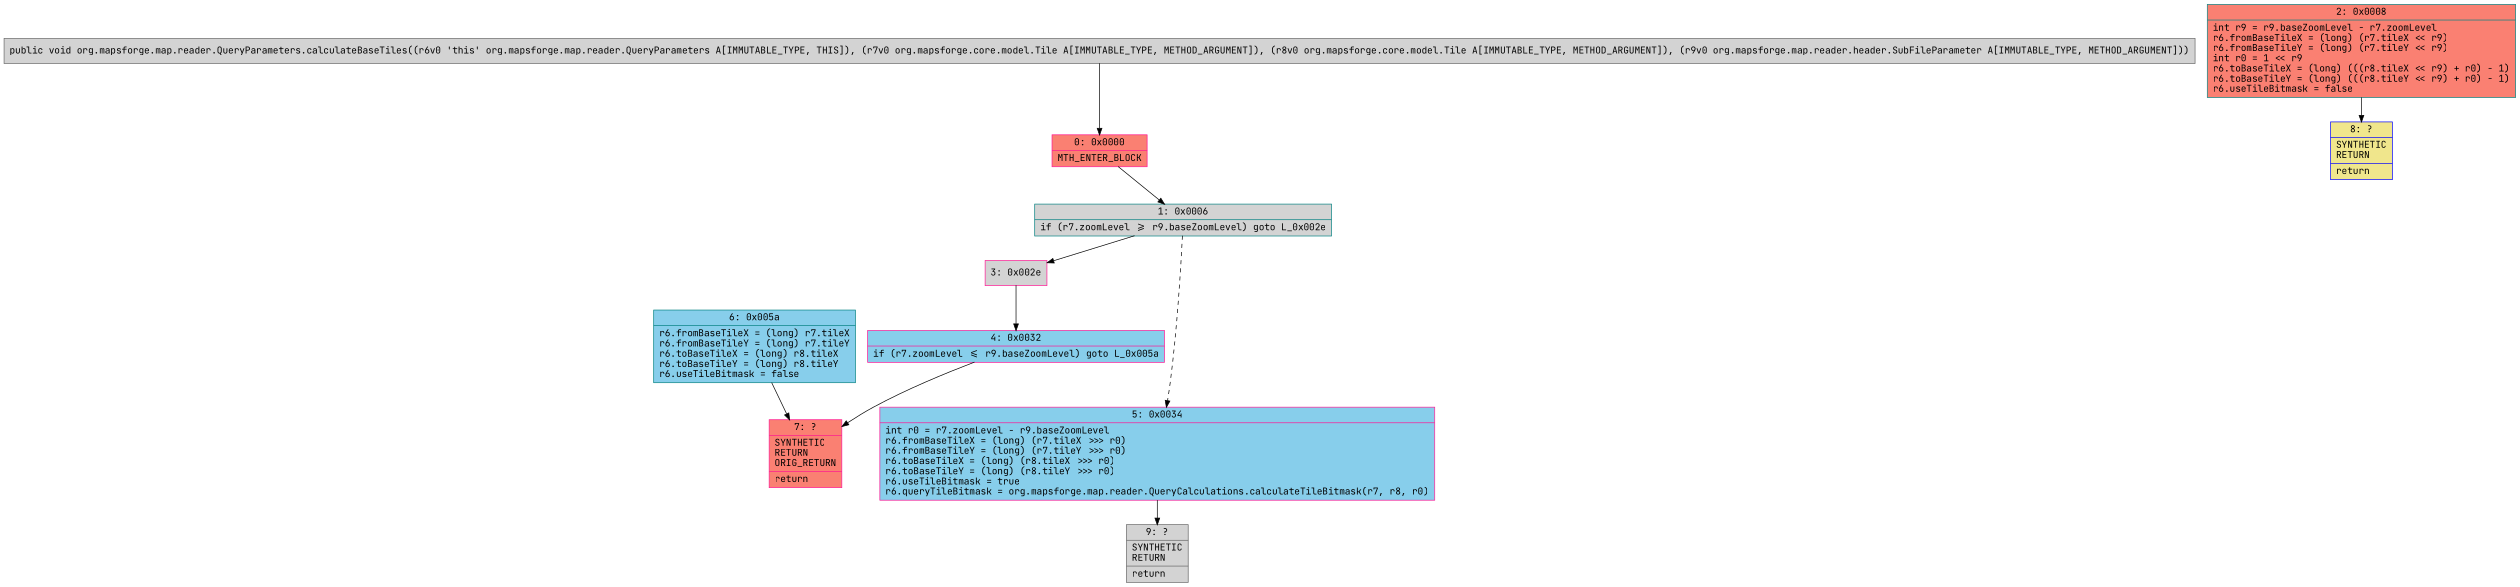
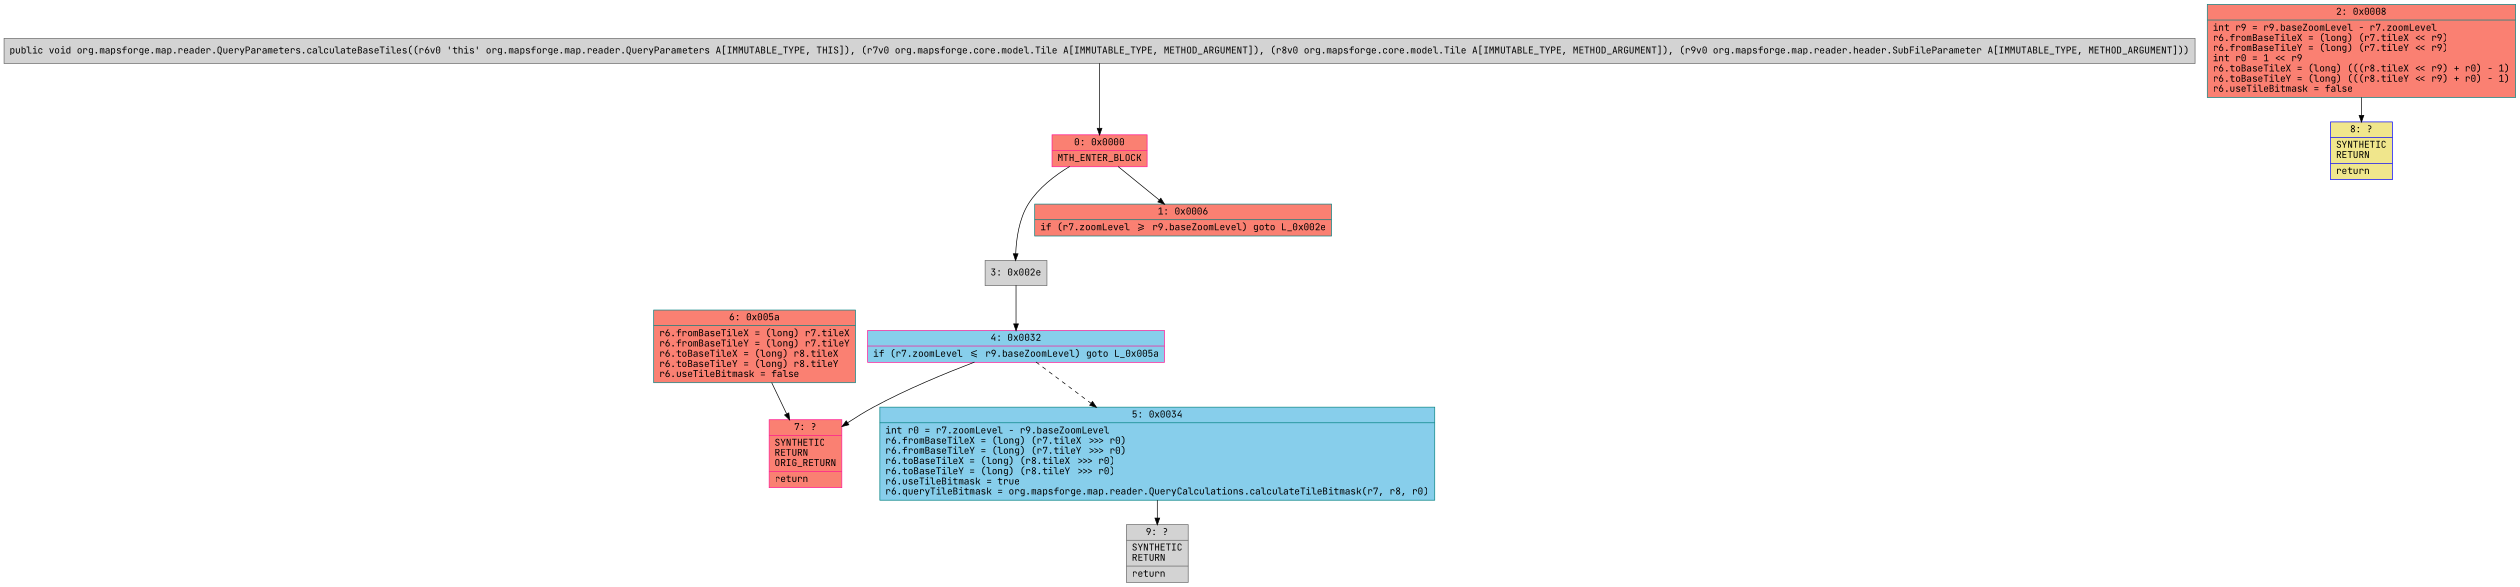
(1183, 220) -> (1183, 220)
(1094, 248) -> (1030, 202)
(1016, 273) -> (1016, 273)
(1177, 318) -> (1063, 383)
(755, 346) -> (755, 346)
(1157, 454) -> (1157, 454)
